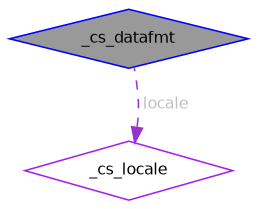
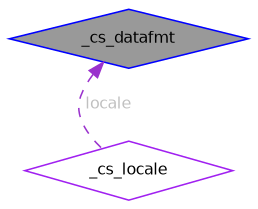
(138, 97) -> (79, 113)
